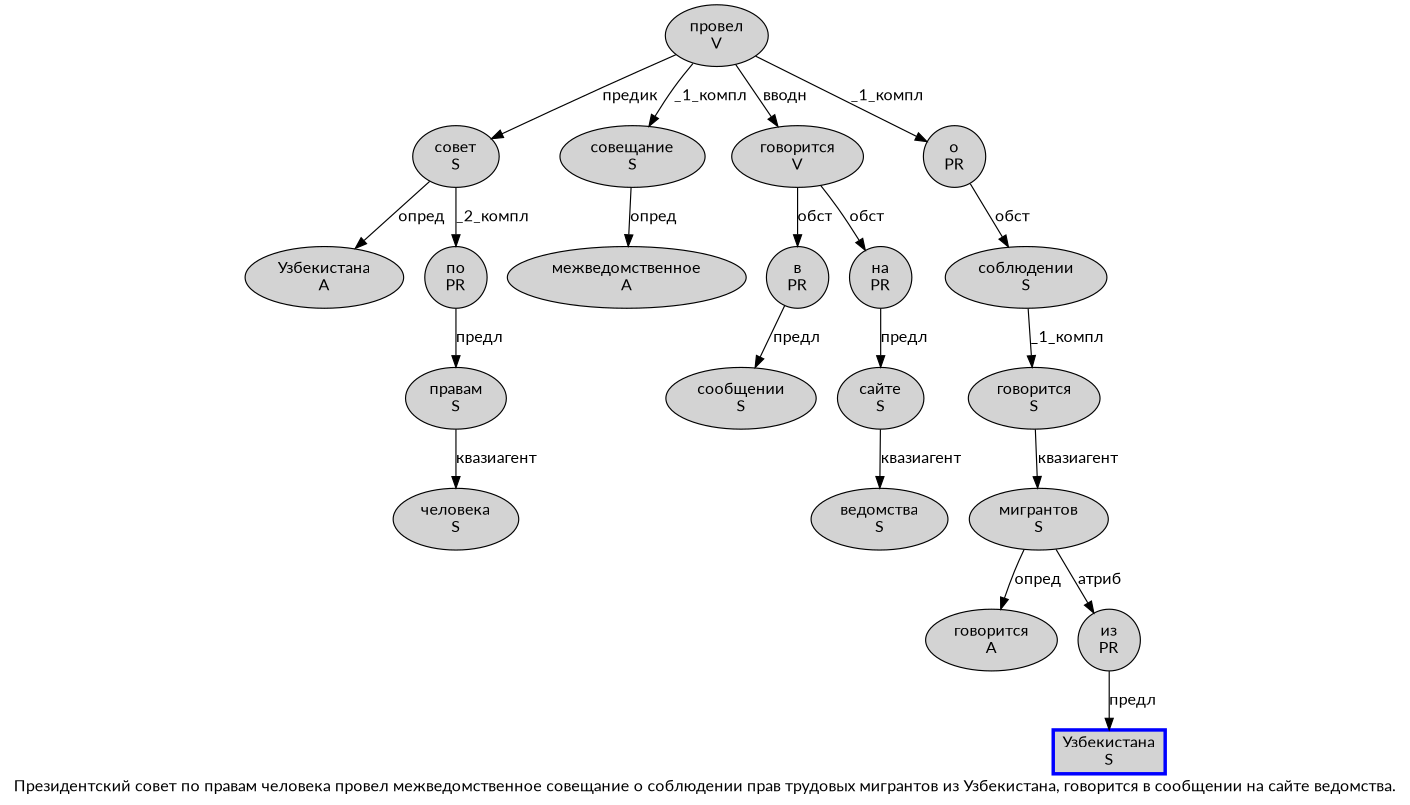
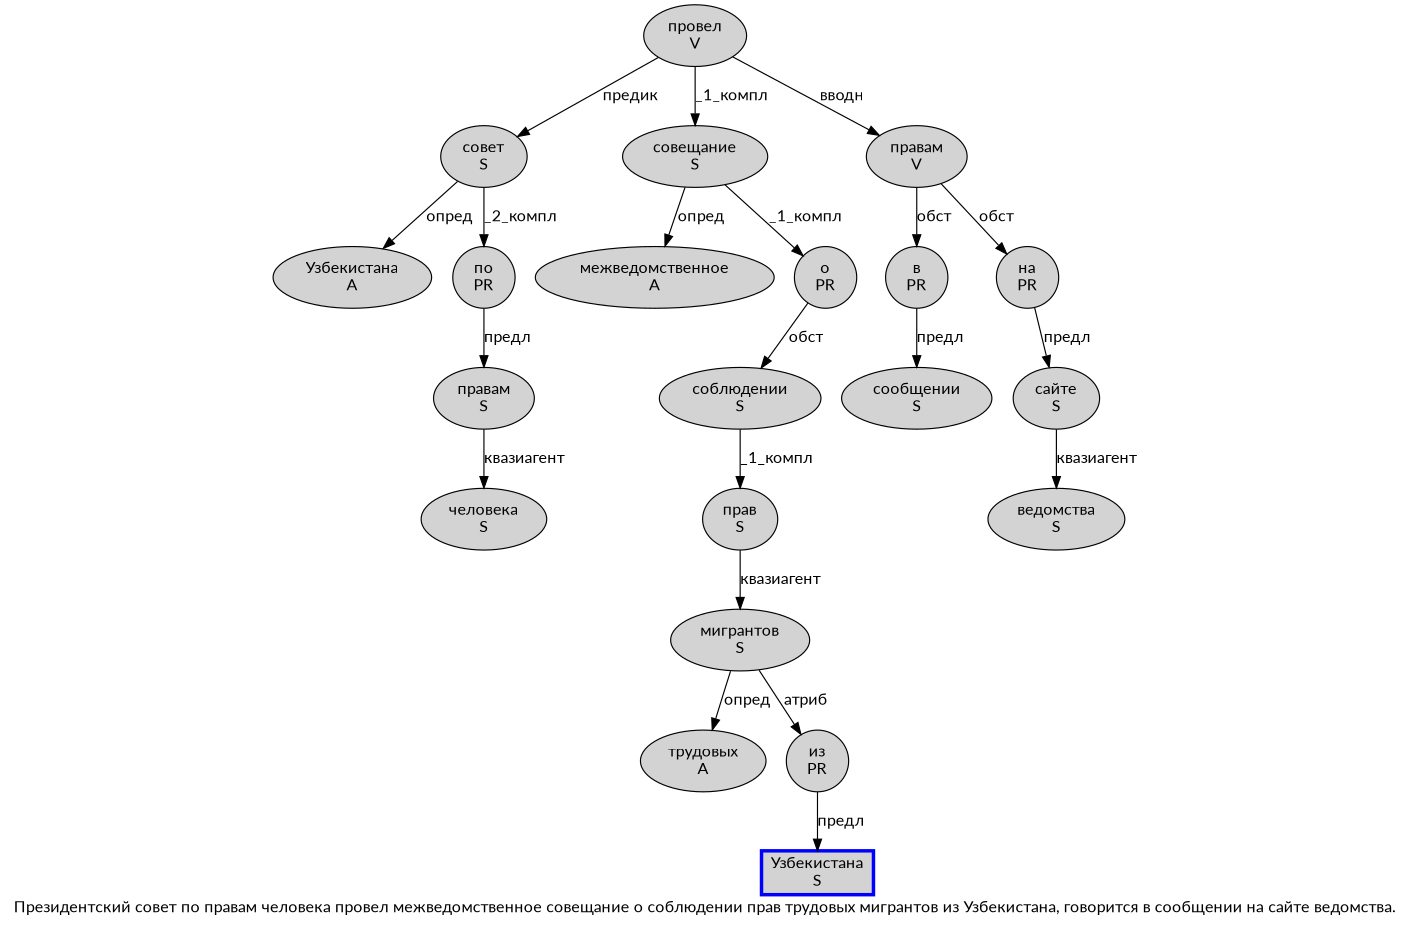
(836, 96) -> (760, 216)
(798, 157) -> (917, 157)
(1034, 398) -> (740, 519)
(991, 640) -> (703, 761)
